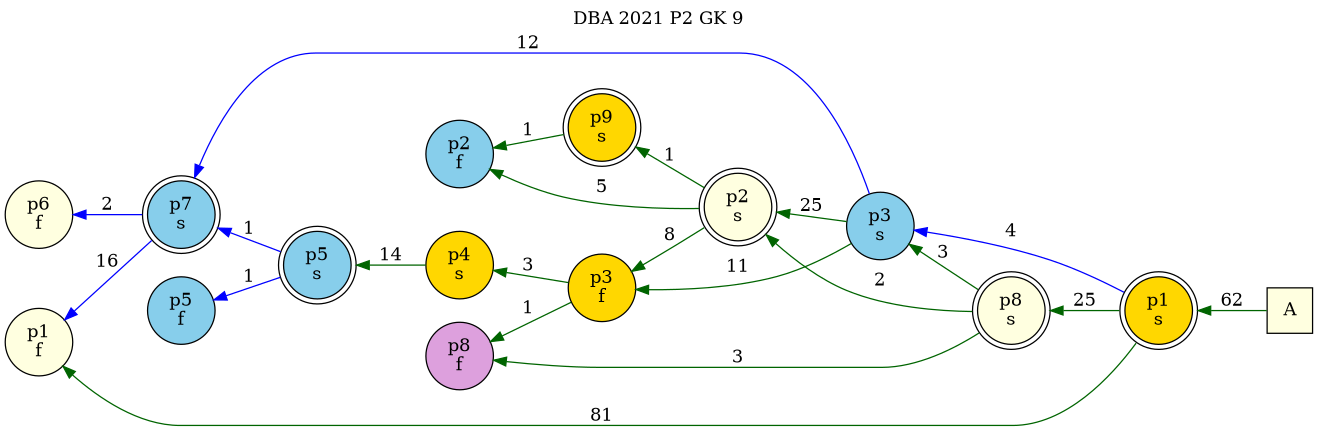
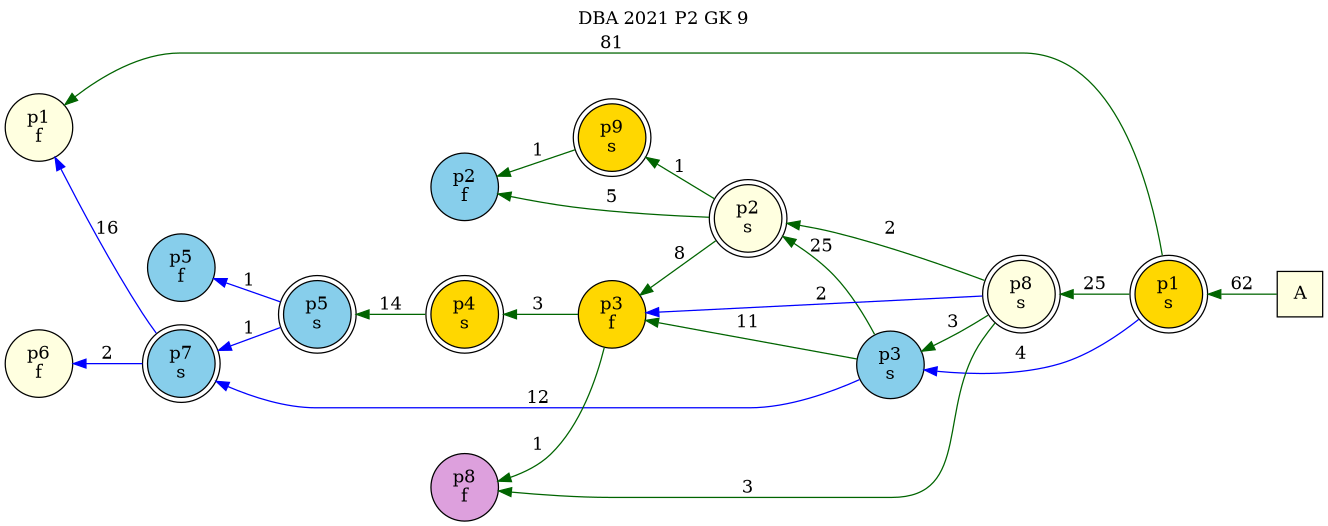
(460, 265) -> (465, 314)
none -> (821, 304)
